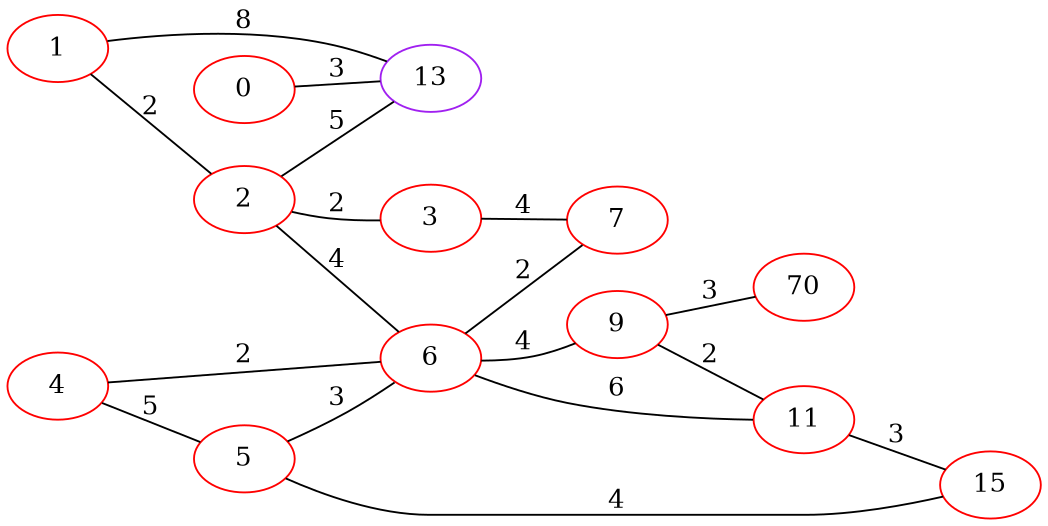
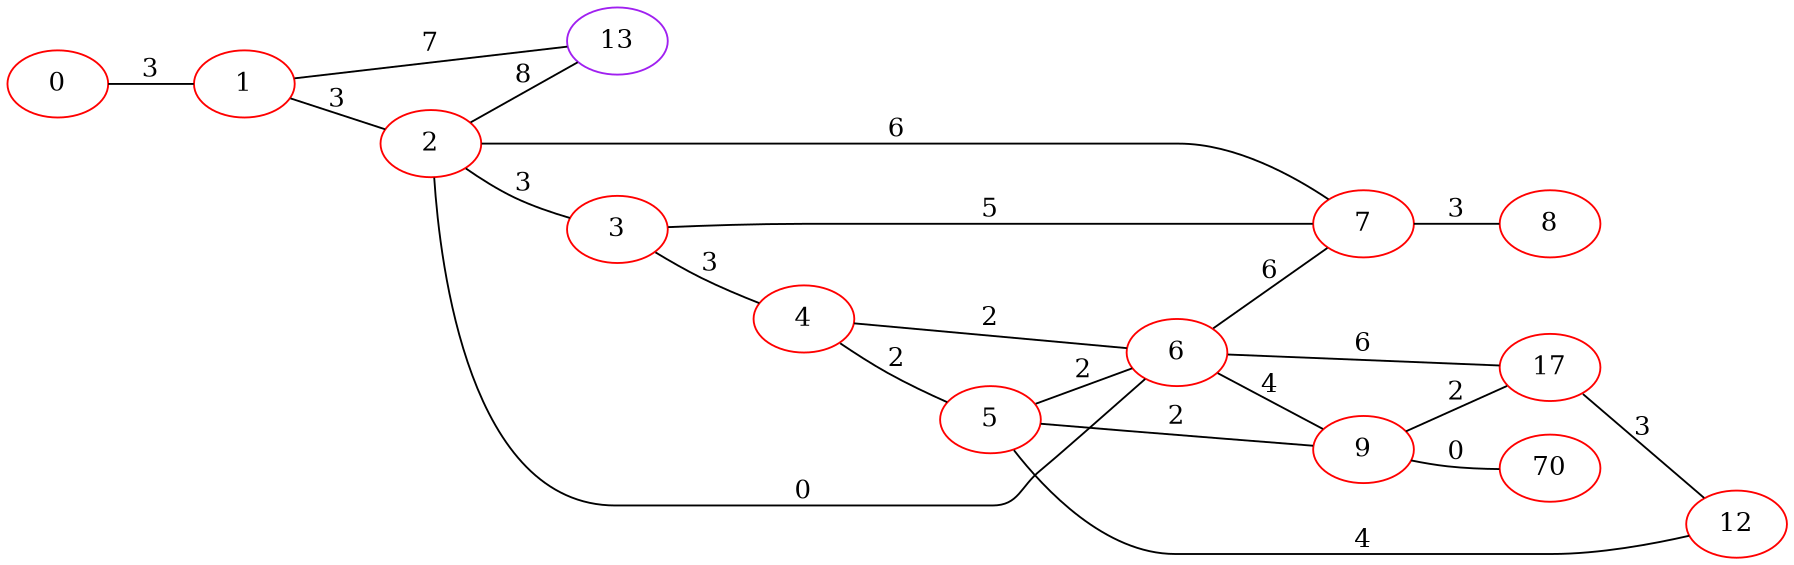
(244, 21) -> (431, 44)
(337, 84) -> (151, 84)
(151, 107) -> (338, 100)
(338, 122) -> (524, 76)
none -> (911, 144)
(338, 204) -> (524, 184)
(524, 206) -> (990, 210)
none -> (1550, 224)
(338, 260) -> (804, 492)
(524, 271) -> (1270, 271)
none -> (706, 280)
(711, 292) -> (1457, 452)
(338, 398) -> (1084, 370)
(151, 408) -> (897, 359)
(804, 420) -> (1550, 367)
none -> (1177, 435)
(990, 485) -> (1737, 524)
